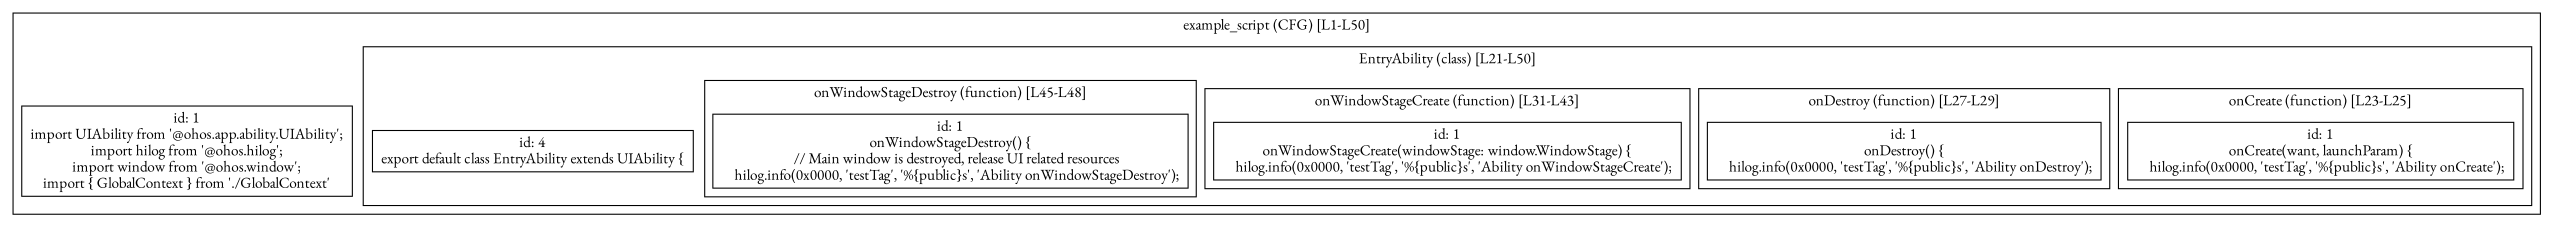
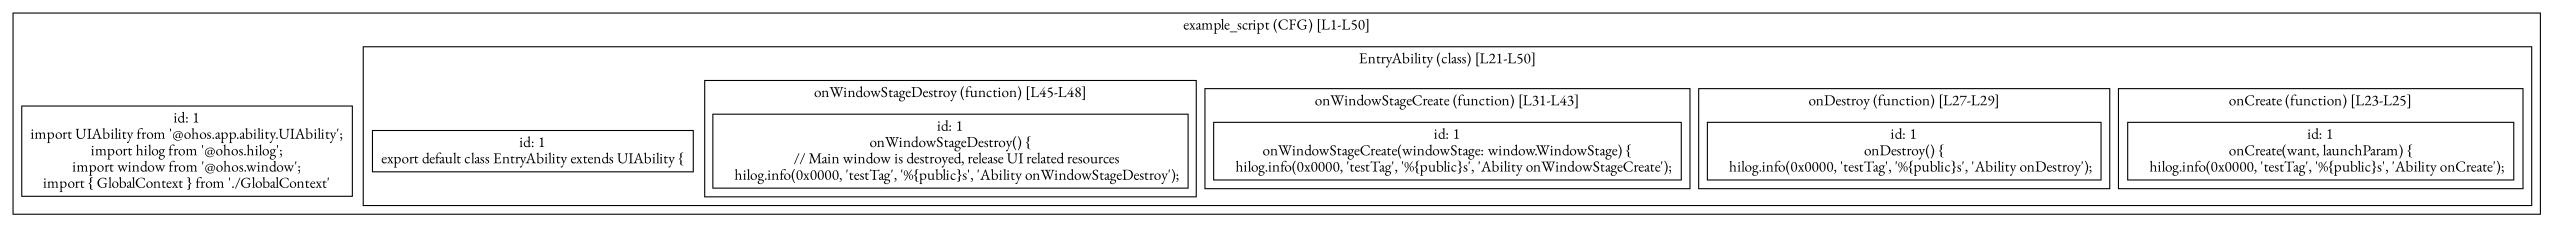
(533, 151) -> (533, 151)
